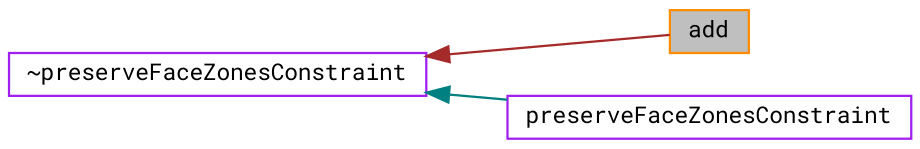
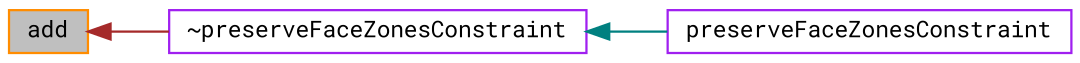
(559, 45) -> (140, 32)
